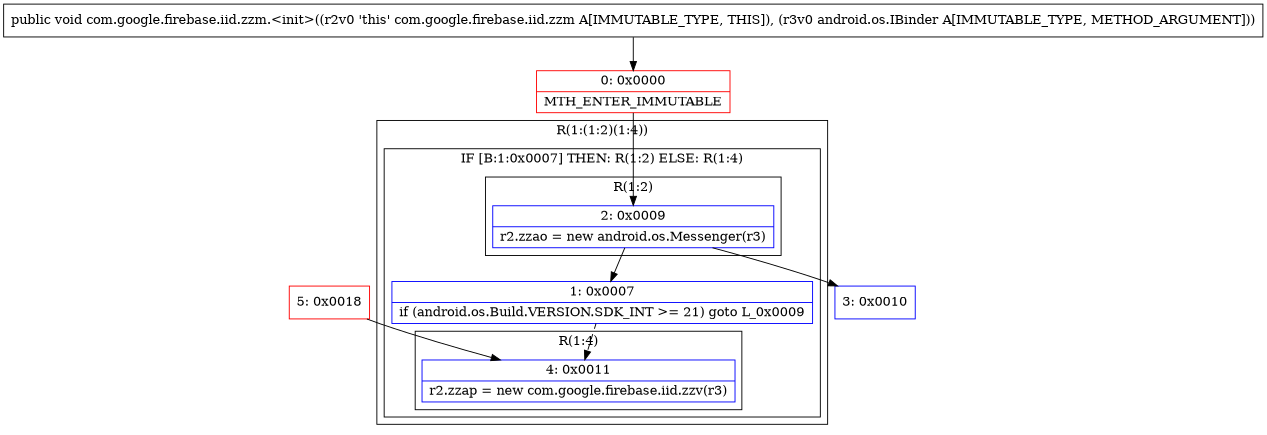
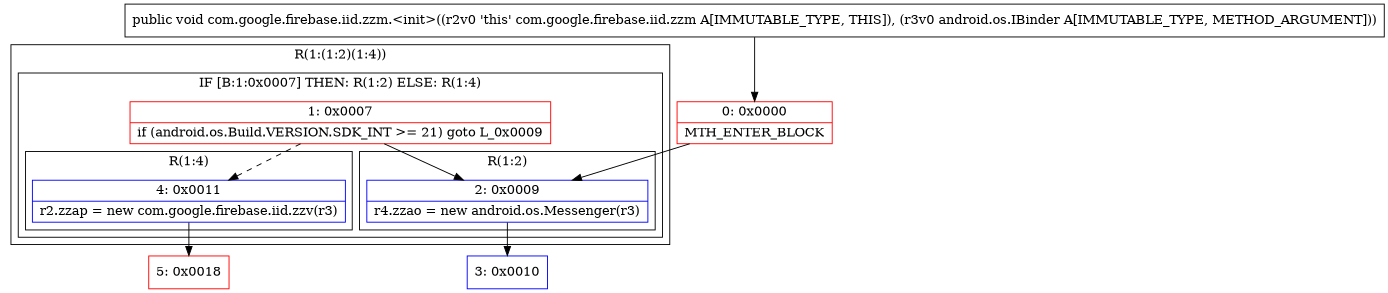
(633, 102) -> (755, 133)
(633, 237) -> (507, 211)
(619, 261) -> (420, 160)
(602, 302) -> (340, 123)
(429, 339) -> (189, 234)
